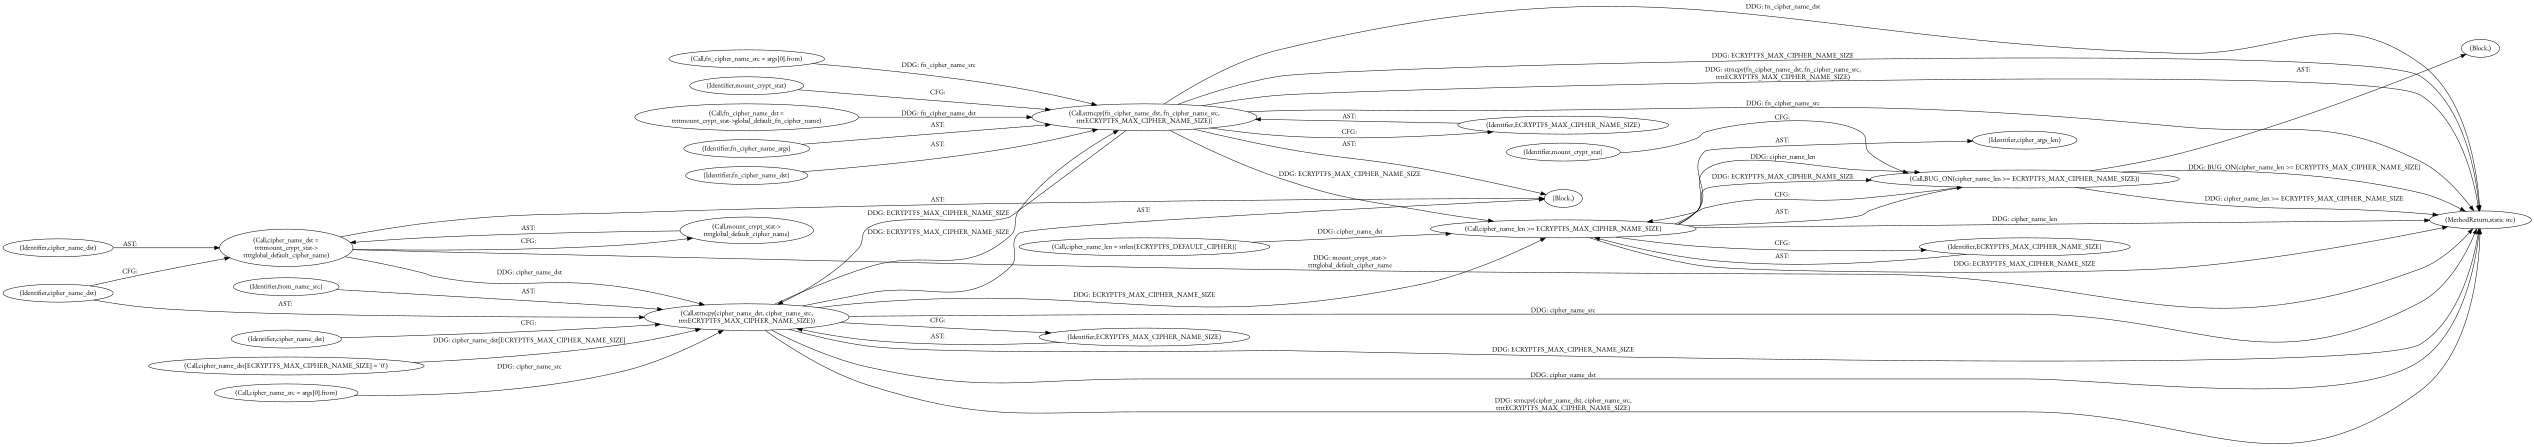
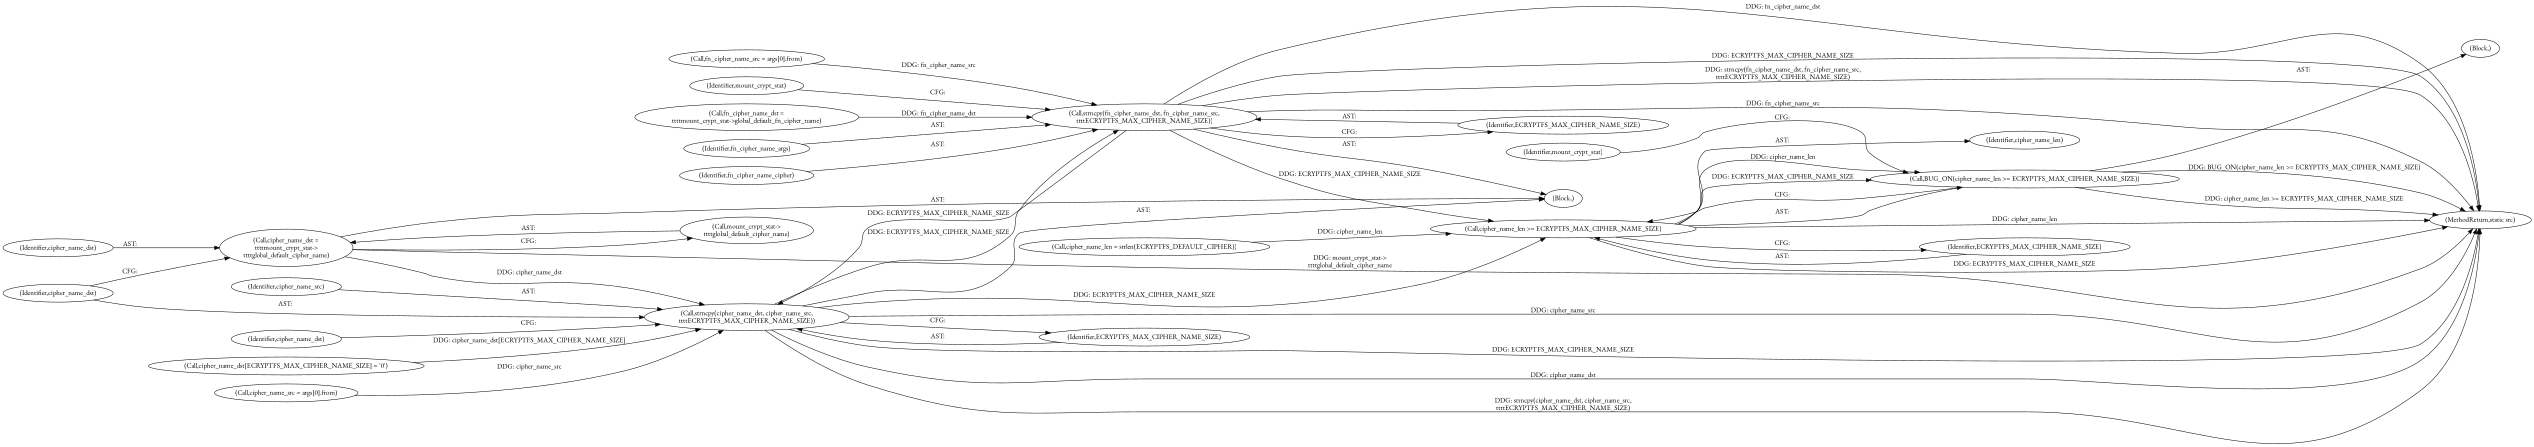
(2025, 140) -> (2025, 140)
(747, 176) -> (747, 176)
(1350, 232) -> (1350, 232)
(286, 287) -> (286, 287)
